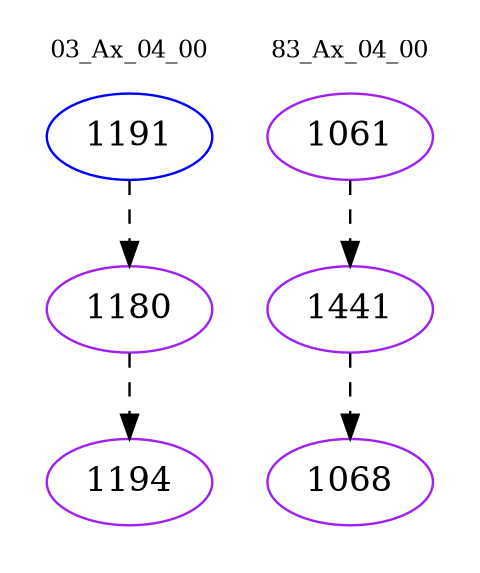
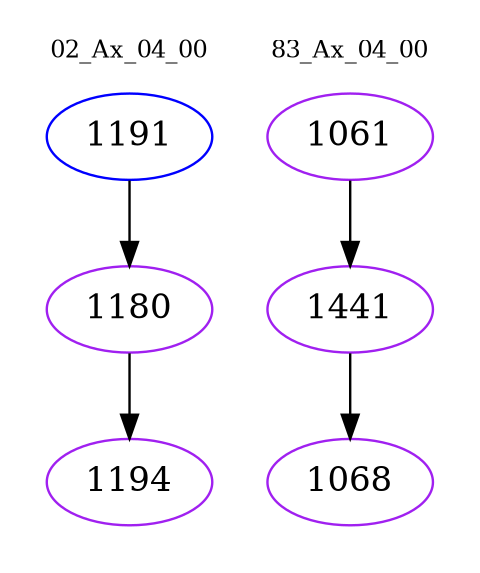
(130, 52) -> (130, 52)
(130, 211) -> (130, 211)
(350, 211) -> (350, 211)
(130, 384) -> (130, 384)
(350, 384) -> (350, 384)
